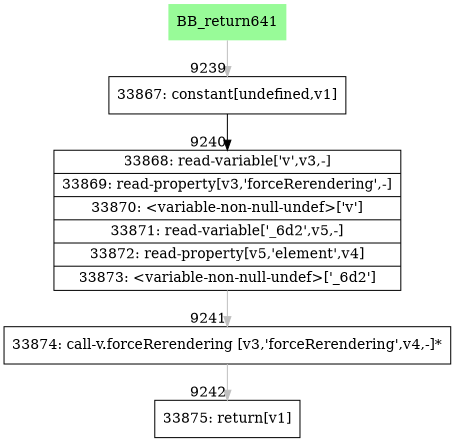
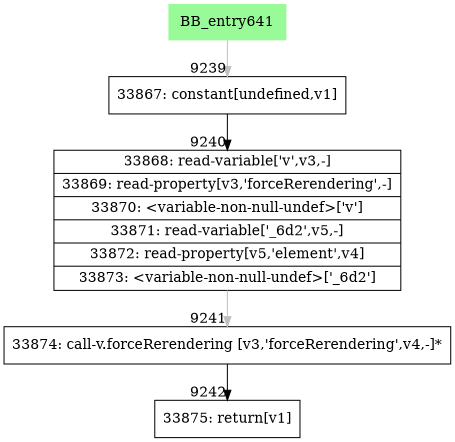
(227, 22) -> (227, 22)
(227, 377) -> (227, 377)
